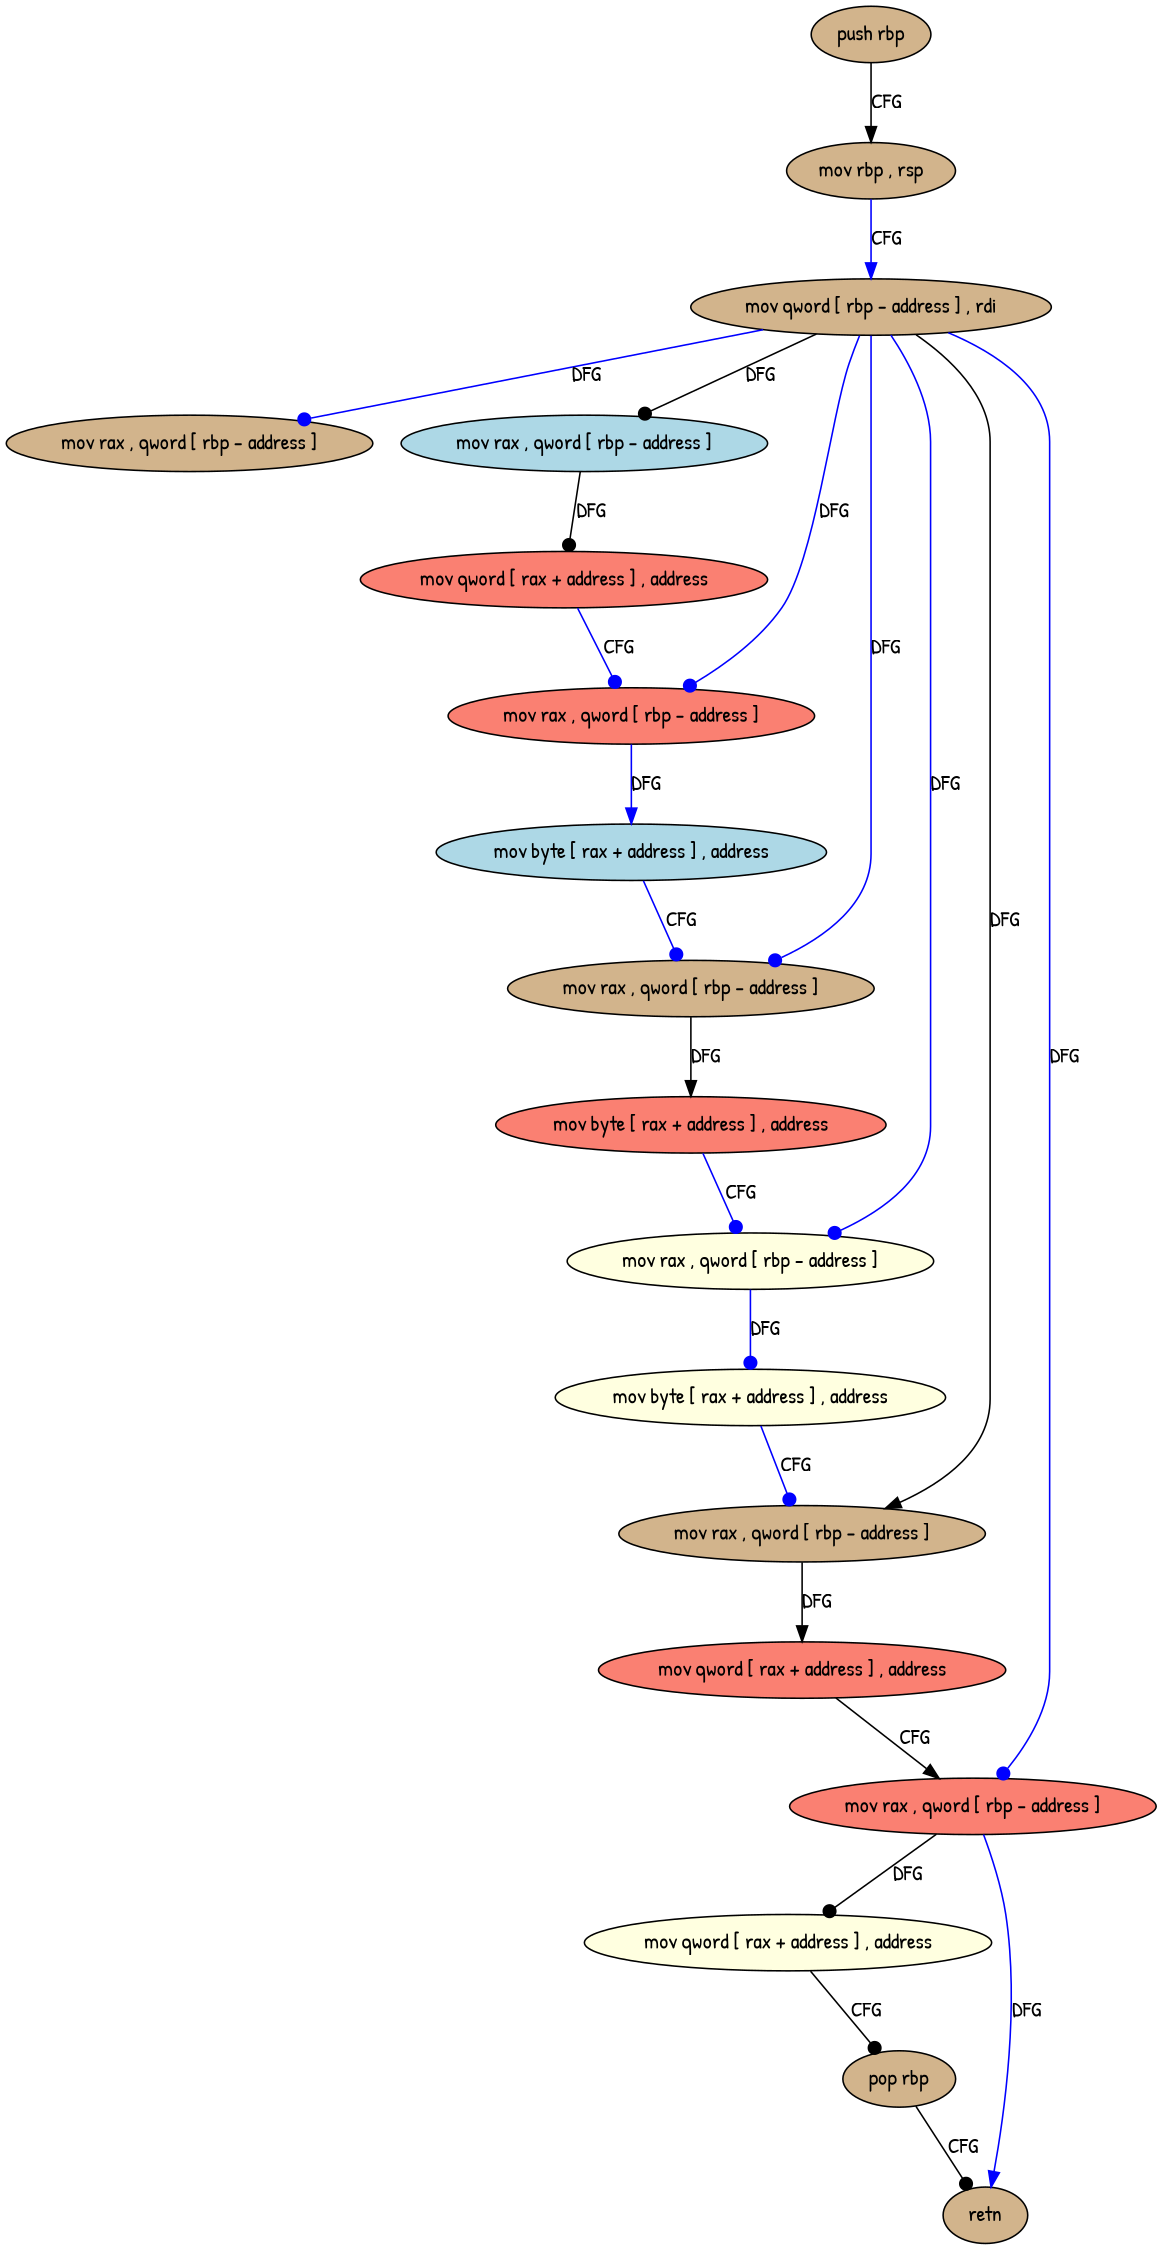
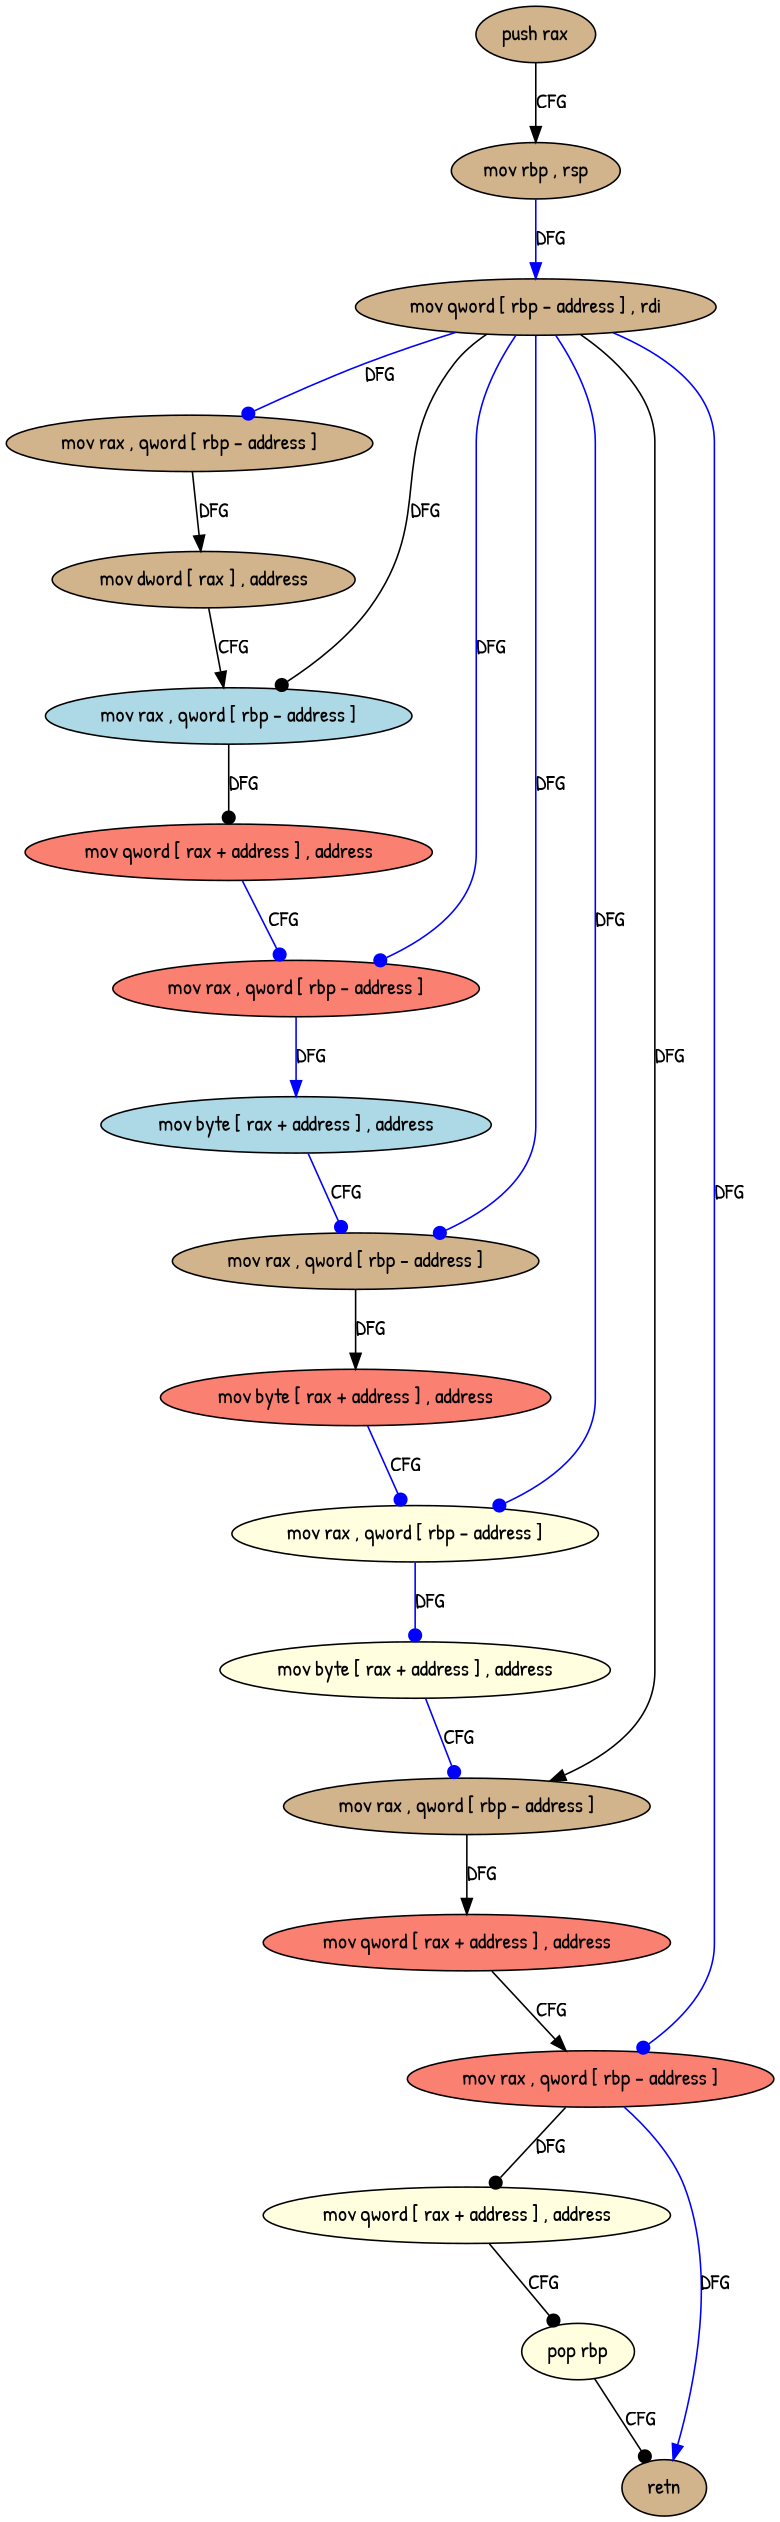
(871, 34) -> (536, 34)
(887, 239) -> (551, 239)
none -> (204, 580)
(899, 2079) -> (578, 2352)
